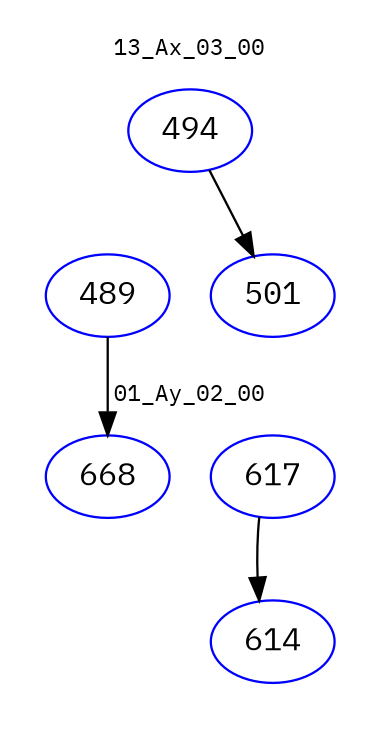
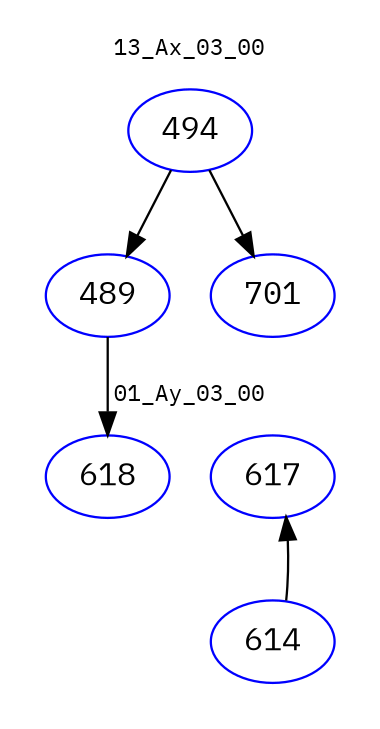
none -> (154, 203)
(273, 296) -> (273, 296)
(190, 395) -> (190, 395)
(108, 477) -> (108, 477)
(257, 547) -> (288, 570)
